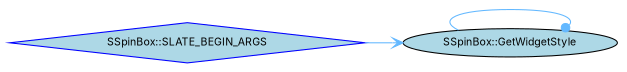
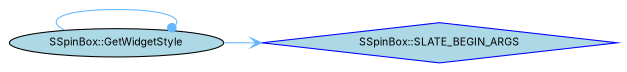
(379, 43) -> (237, 43)
